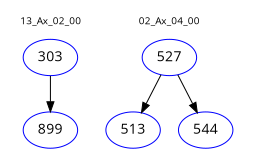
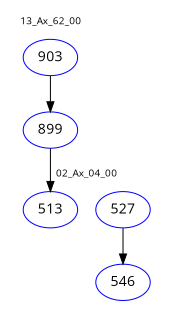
(51, 22) -> (51, 22)
(50, 57) -> (50, 57)
(154, 89) -> (50, 170)
(206, 130) -> (123, 282)
